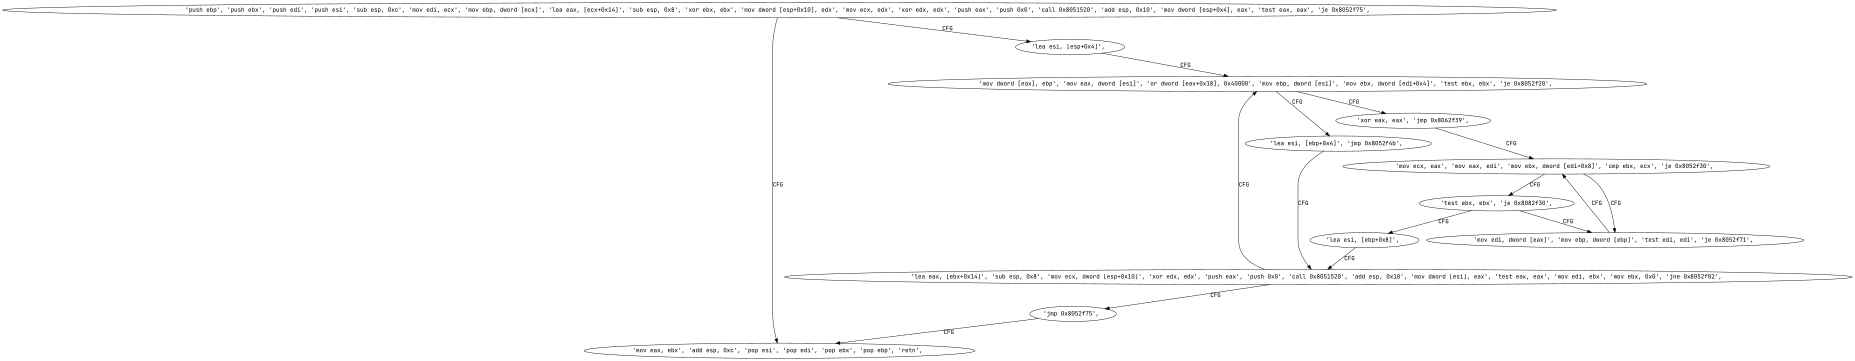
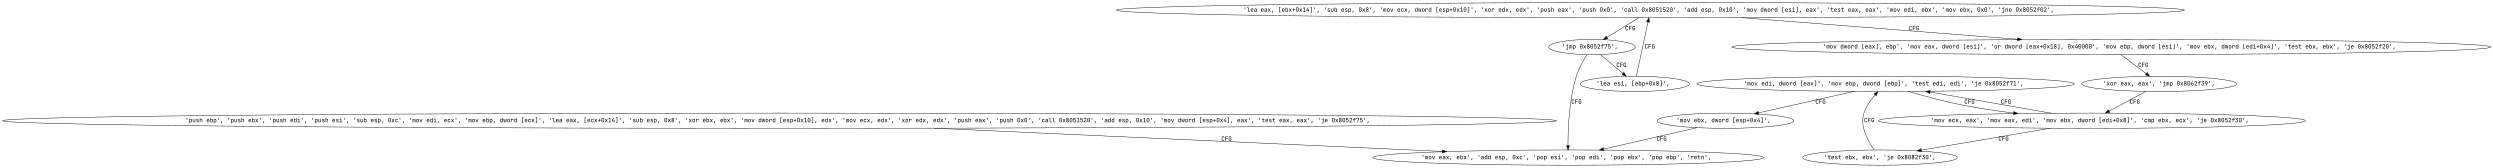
(1070, 47) -> none
none -> (1725, 121)
(1338, 144) -> none
(1432, 221) -> (1612, 64)
